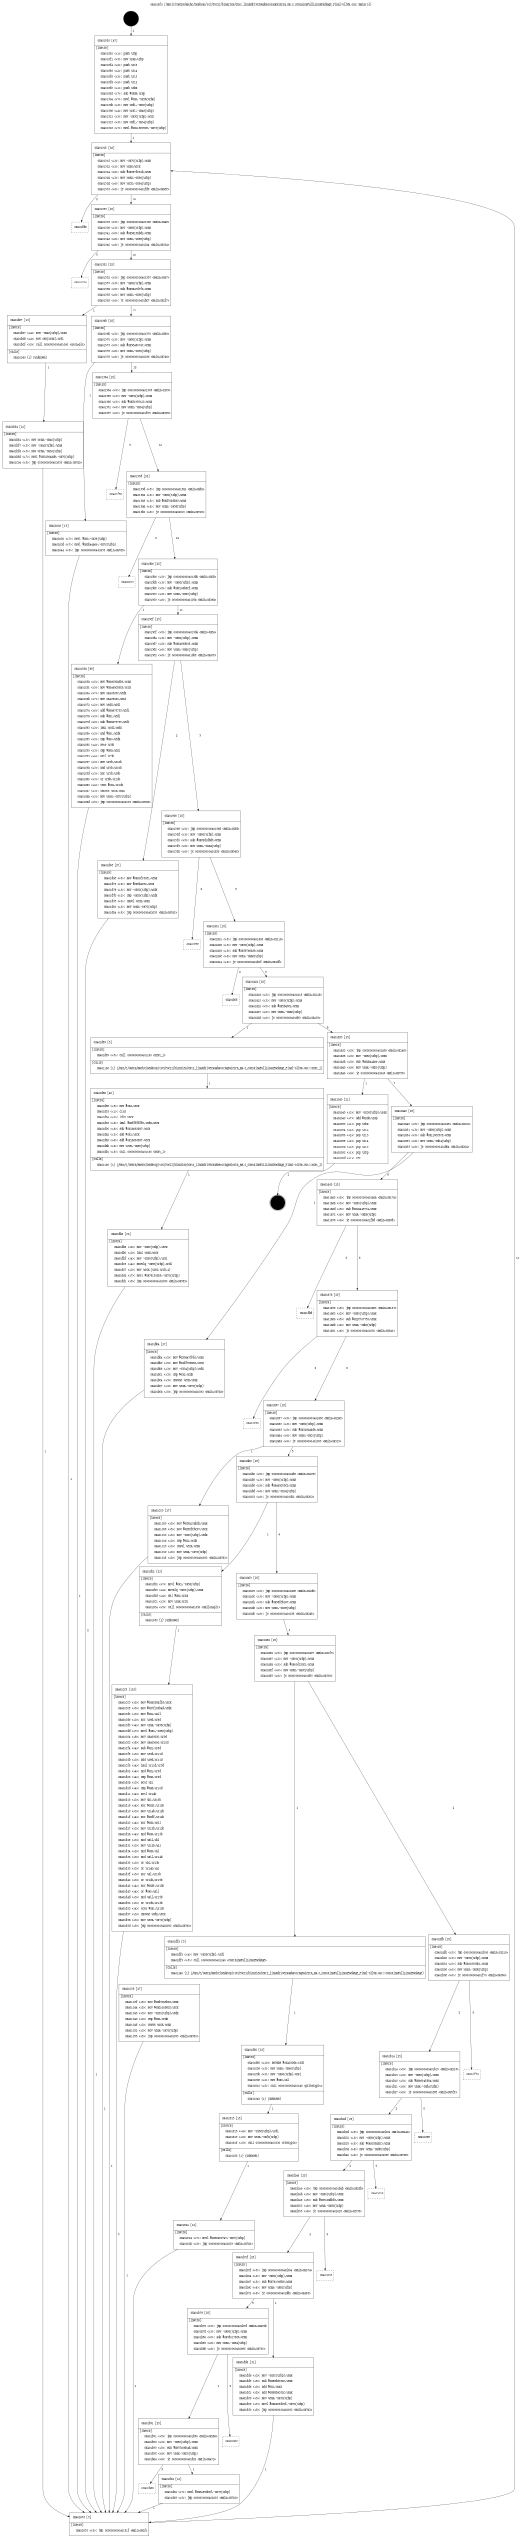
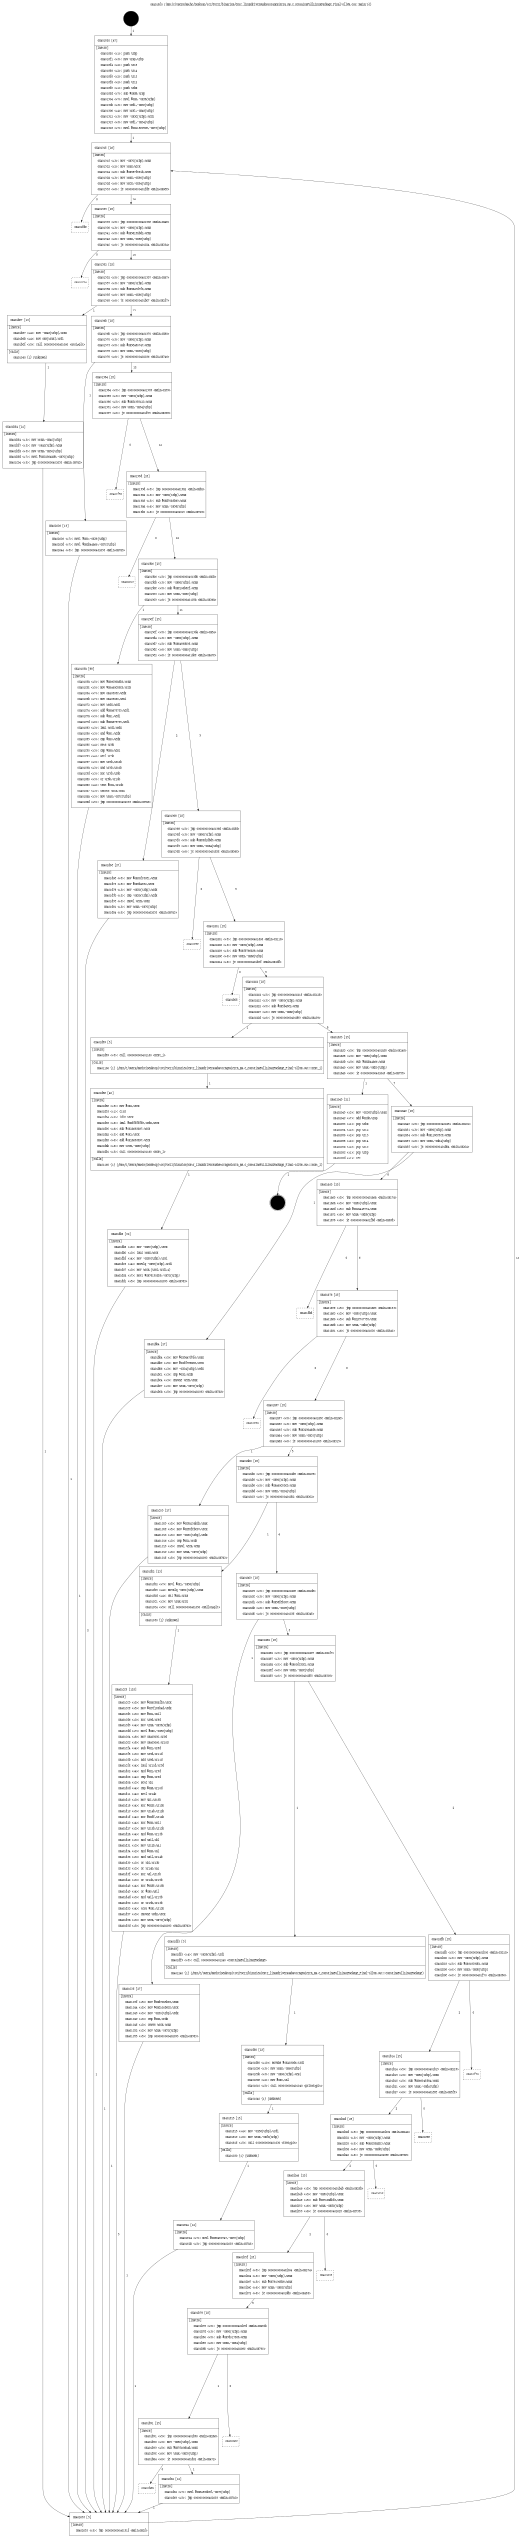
none -> (240, 1820)
(273, 2386) -> none
